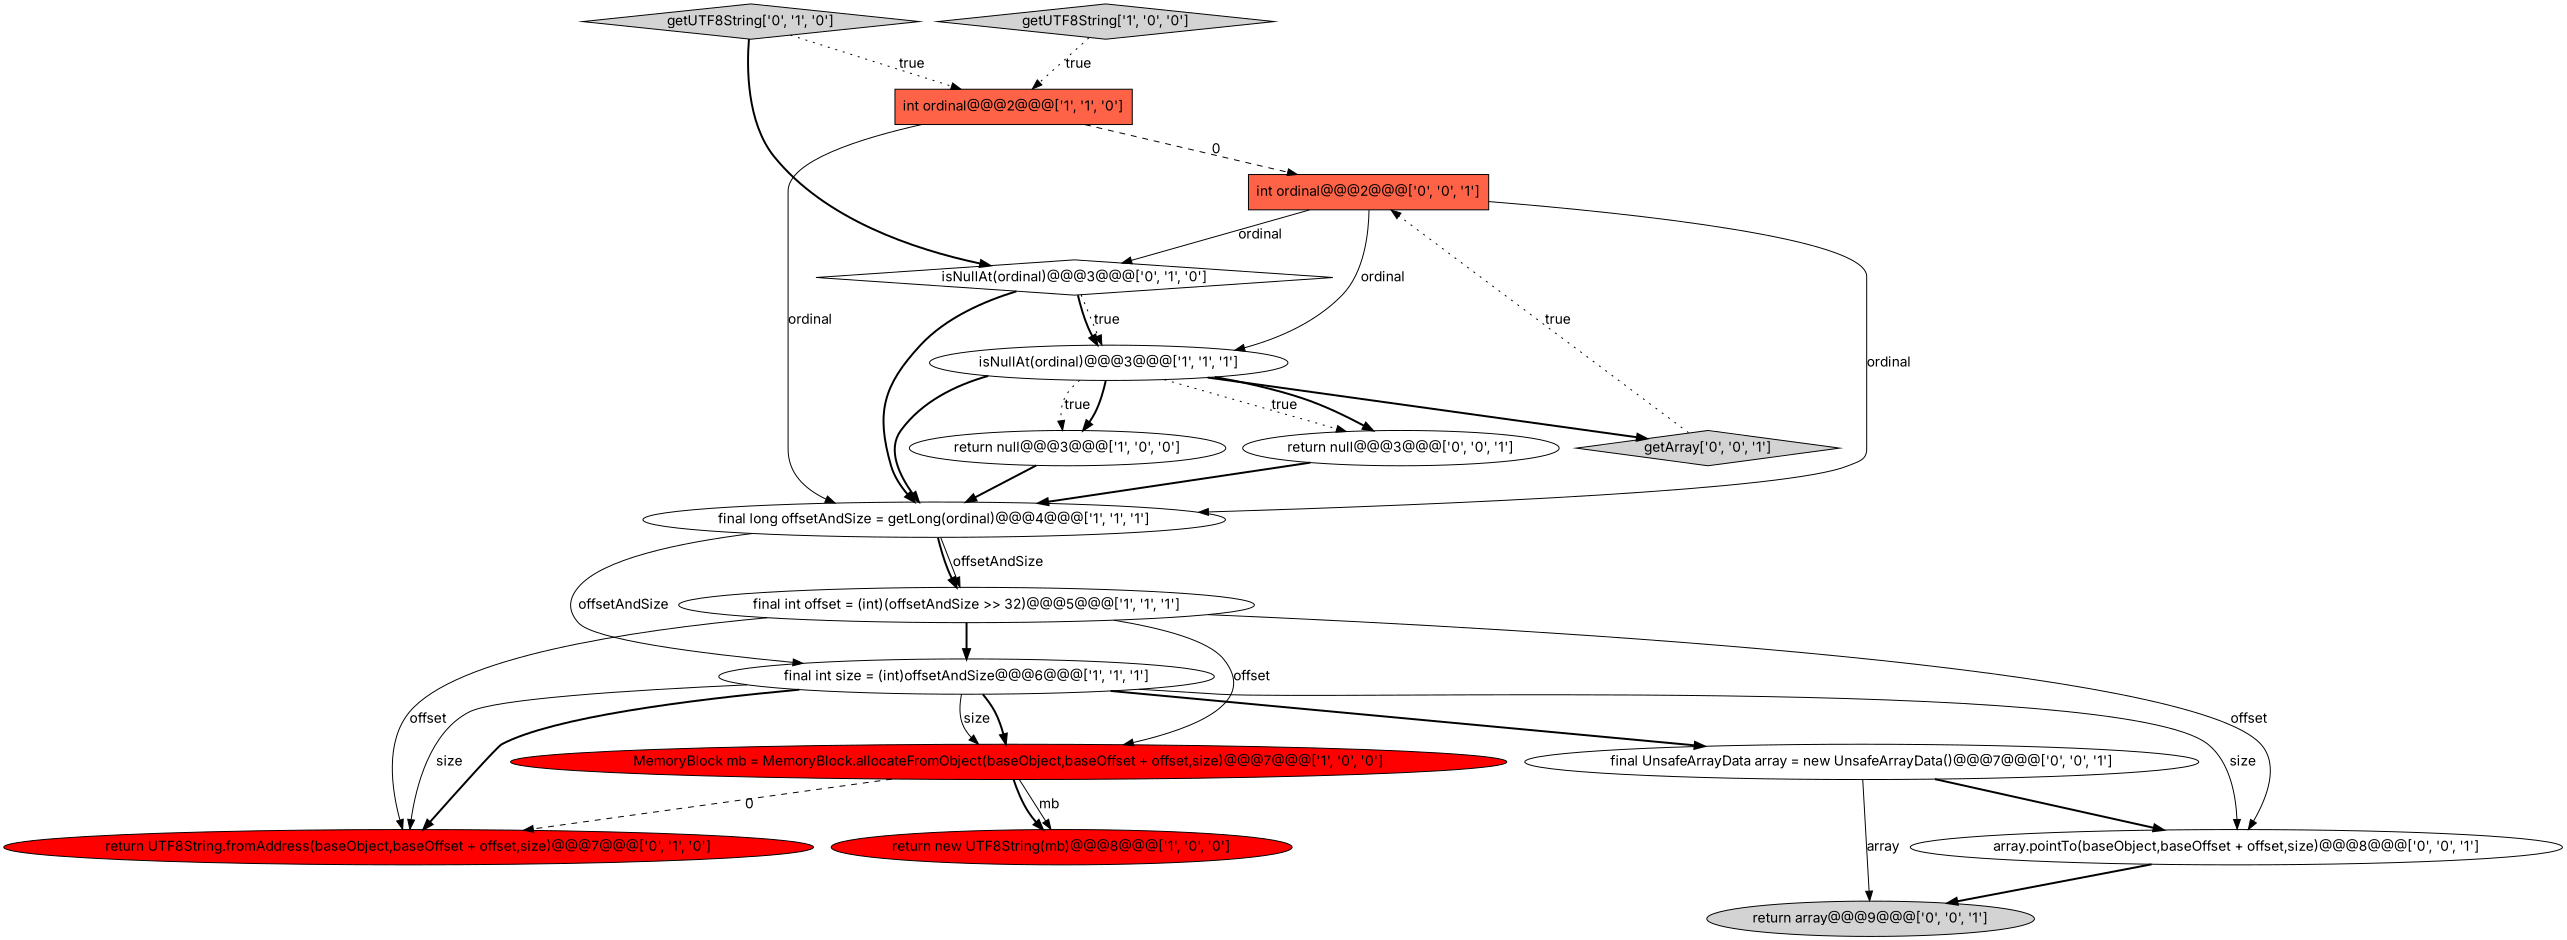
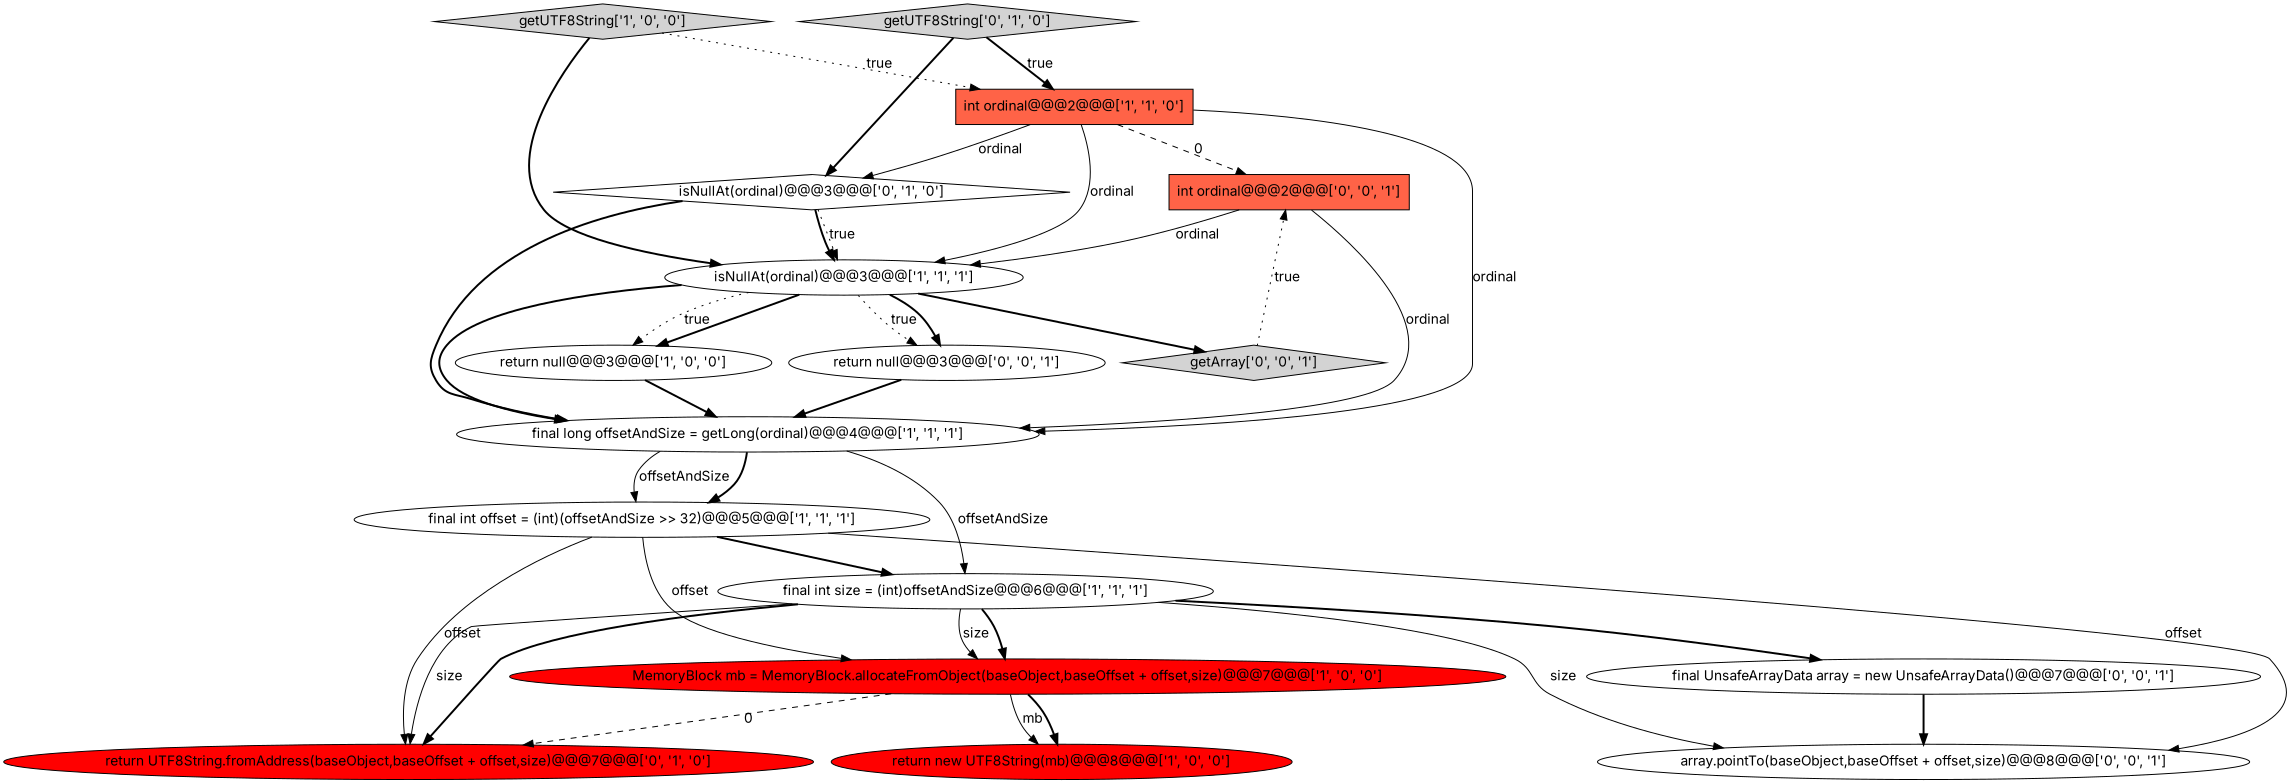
(871, 61) -> (1016, 60)
none -> (541, 204)
none -> (1057, 227)
(1220, 235) -> (952, 152)
(1871, 919) -> none
